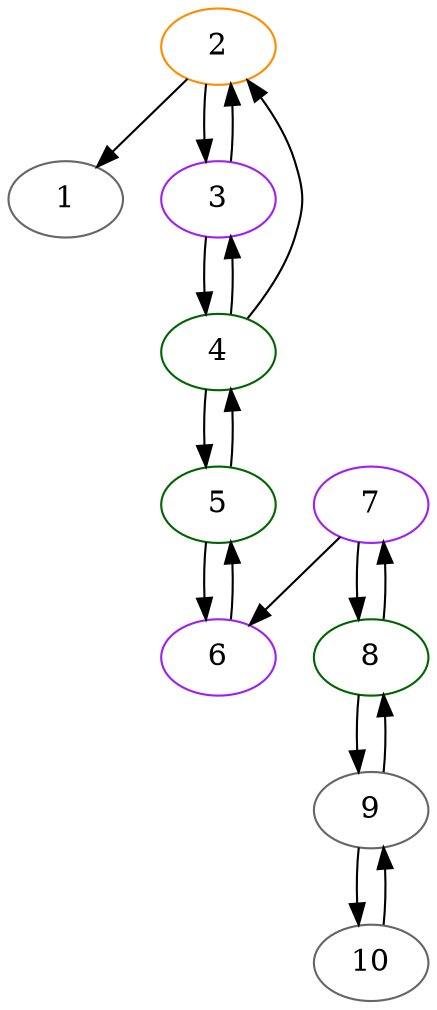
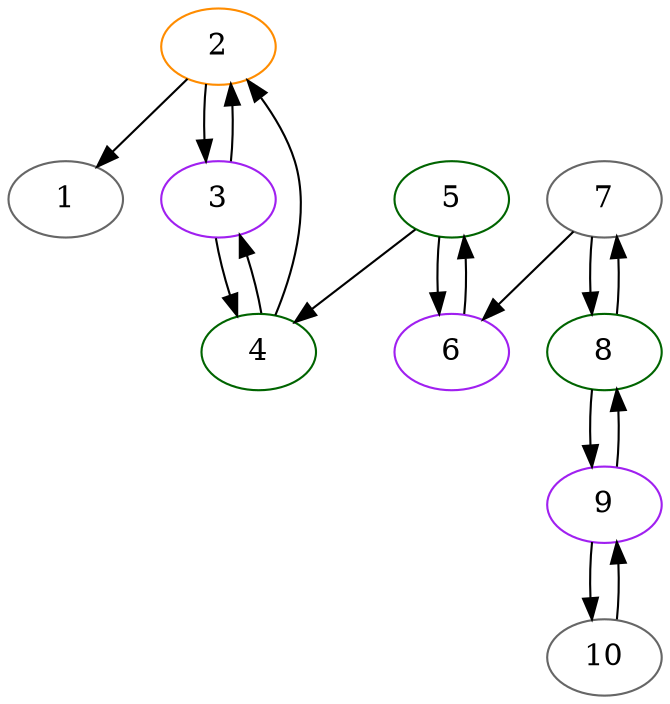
(204, 417) -> none
(371, 505) -> (604, 199)
(371, 810) -> (604, 505)
